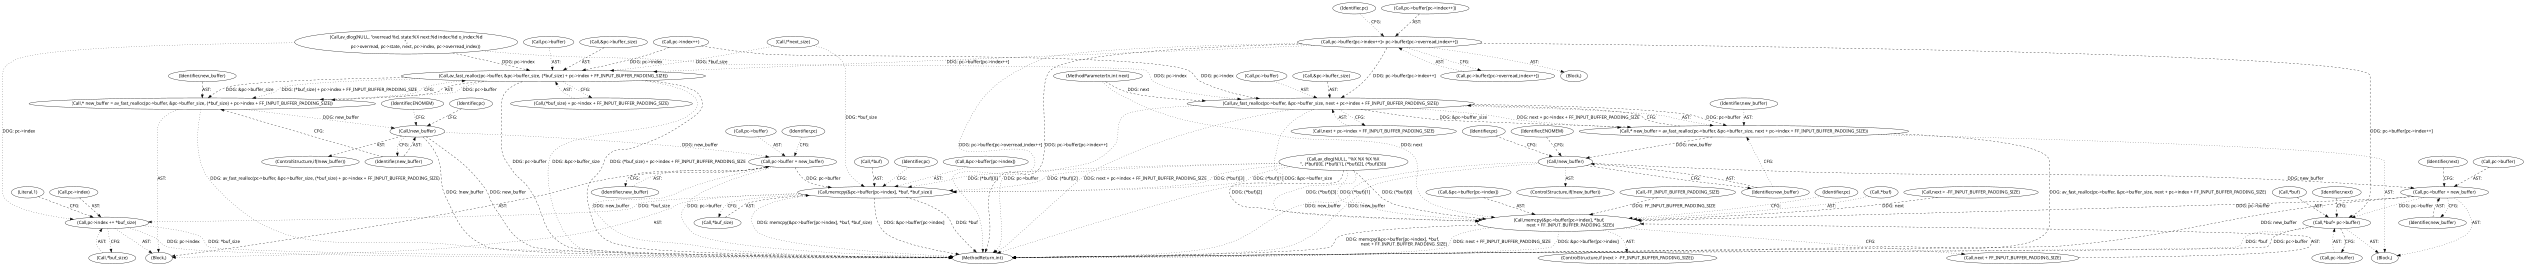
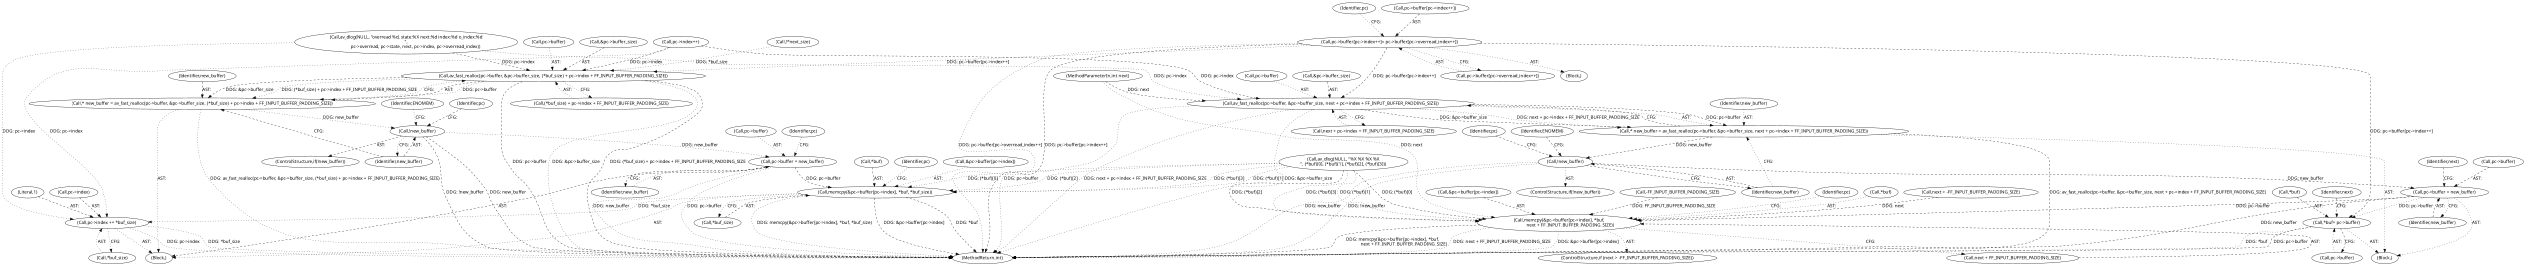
none -> (270, 67)
(845, 109) -> none
(75, 206) -> (75, 206)
